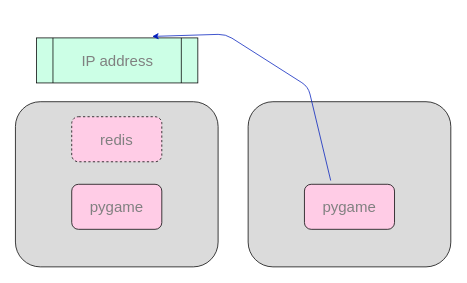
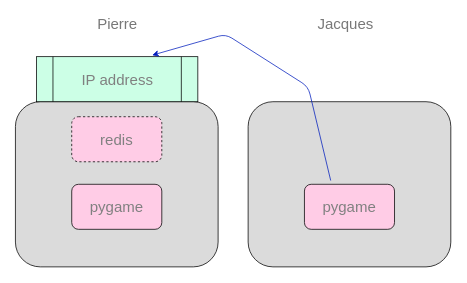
none -> (117, 23)
none -> (345, 23)
(117, 60) -> (117, 79)
